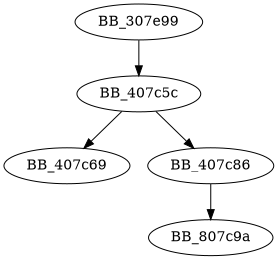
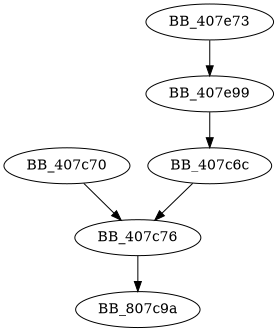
(139, 22) -> (210, 94)
none -> (210, 22)
(139, 94) -> (210, 166)
(67, 166) -> none
none -> (67, 166)
(211, 166) -> (138, 238)
